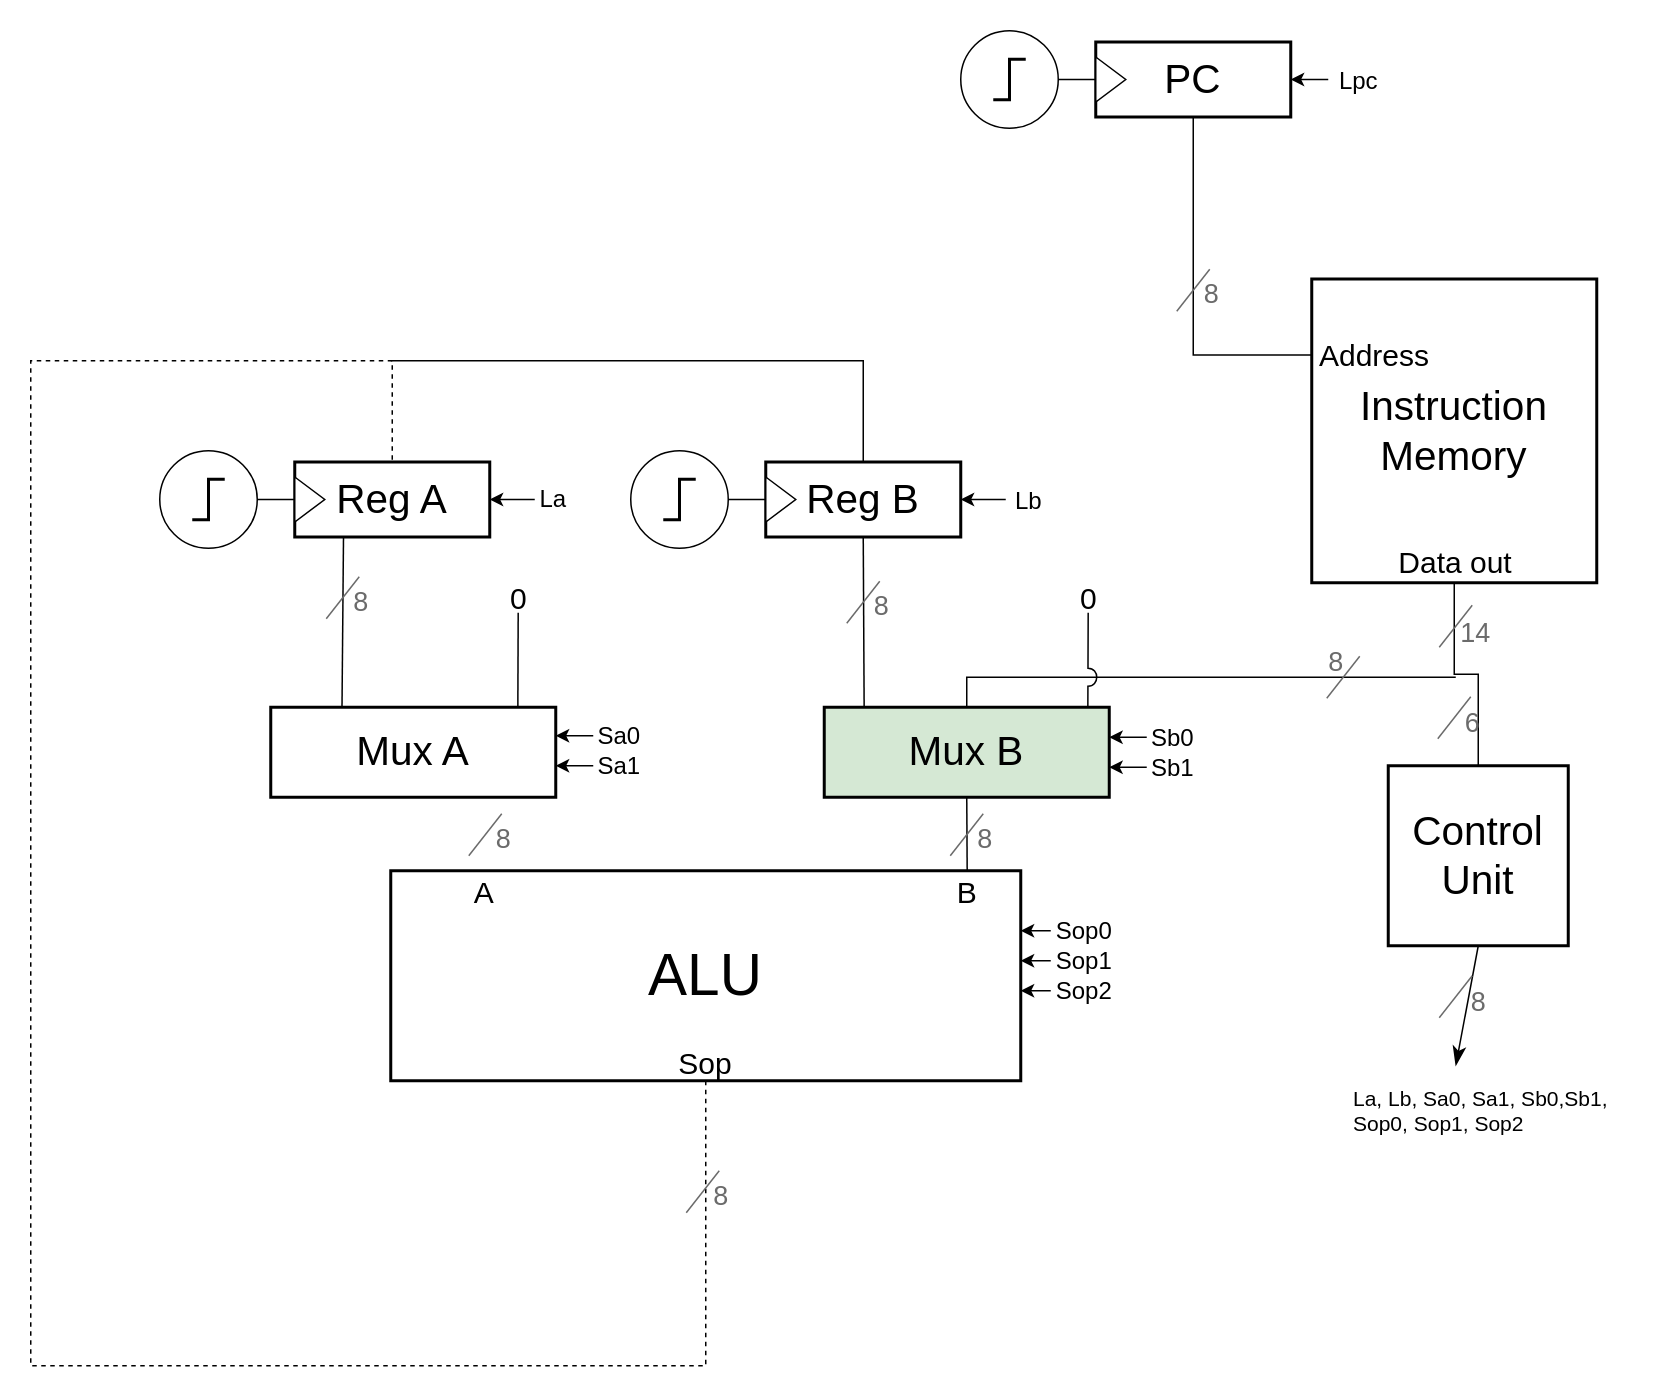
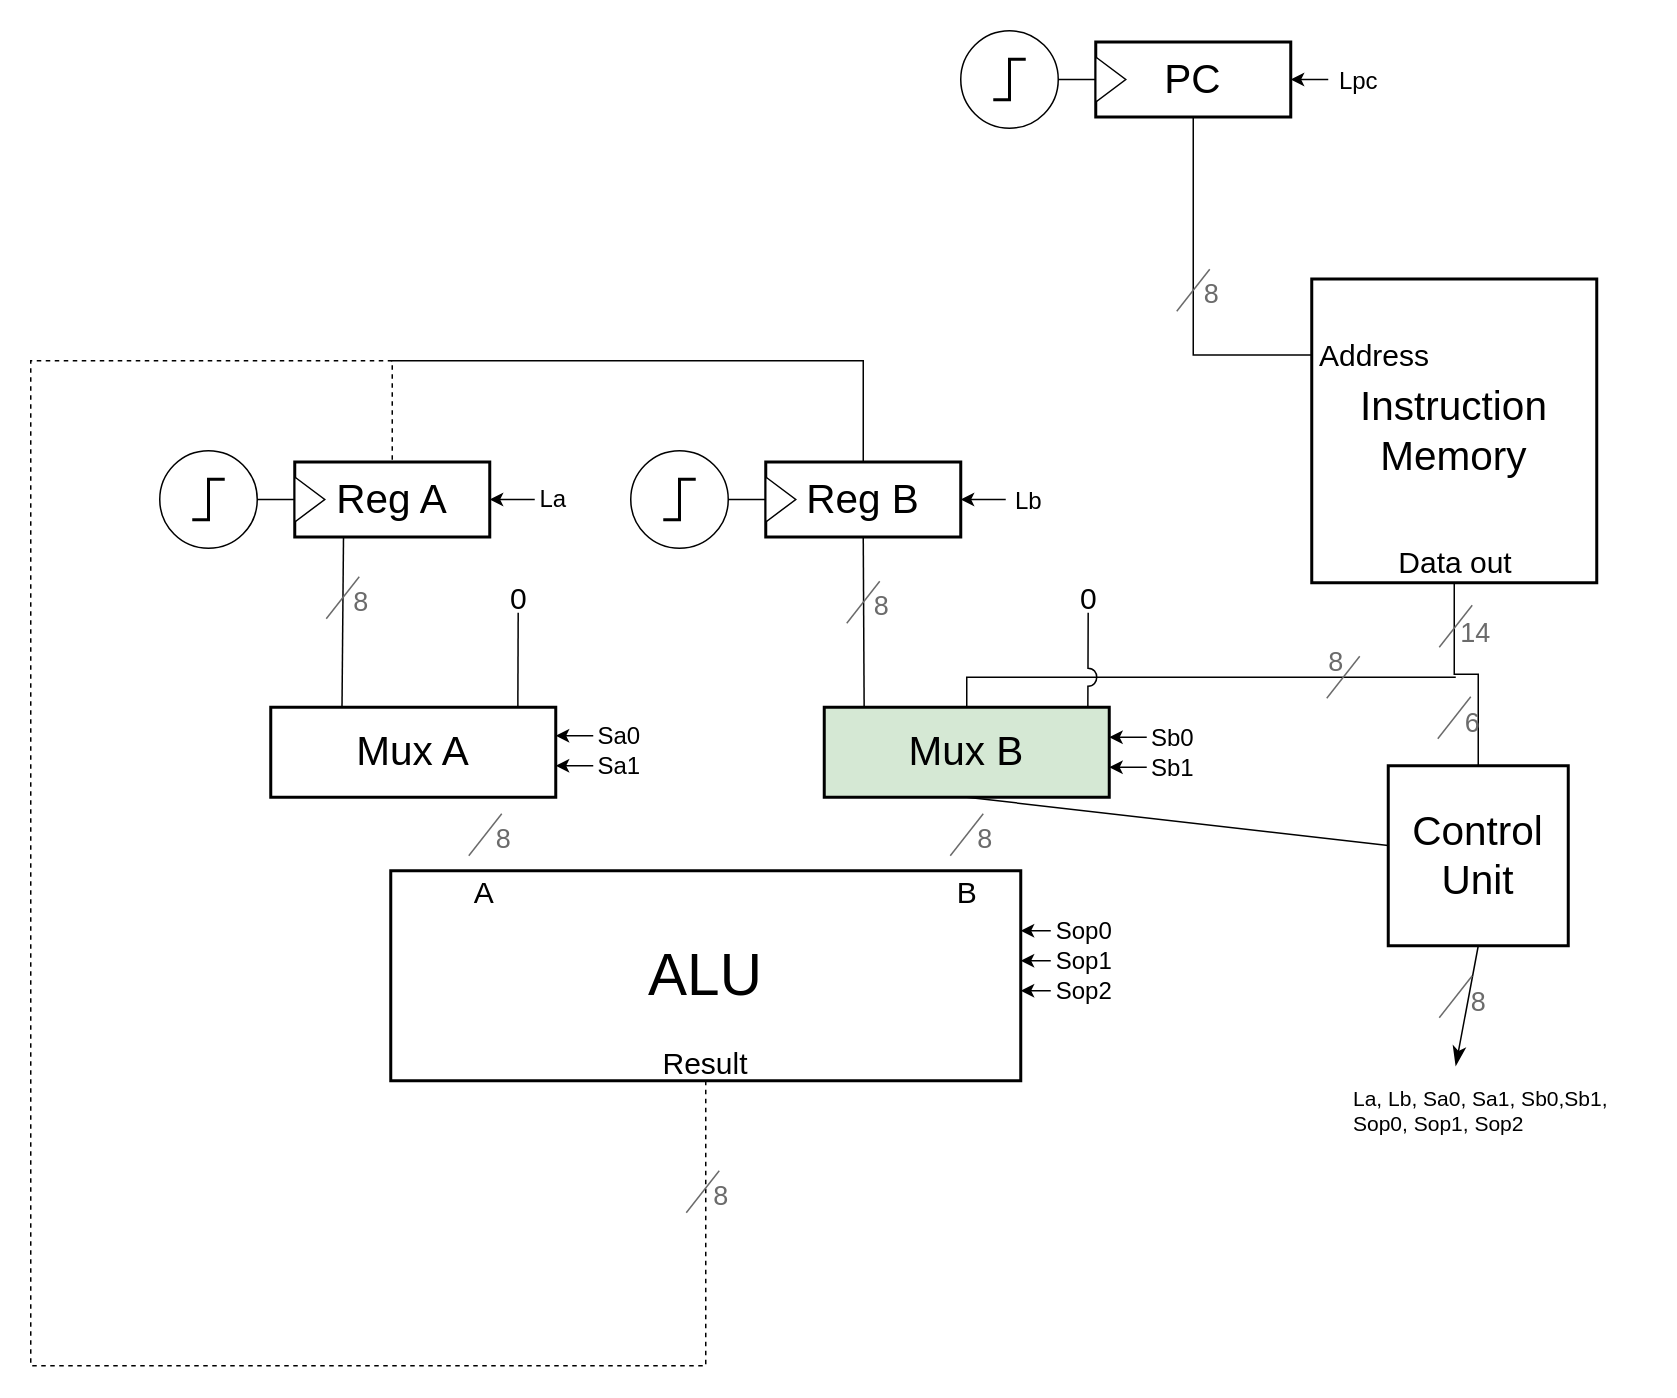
(967, 853) -> (1182, 822)
(706, 1063) -> (706, 1063)
